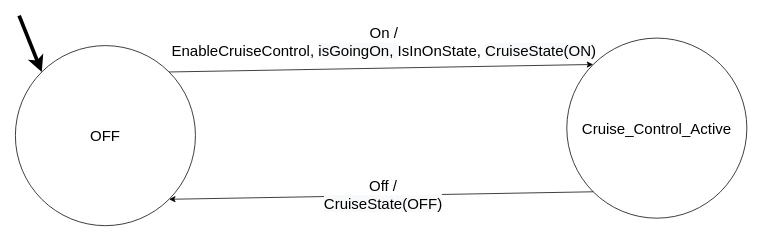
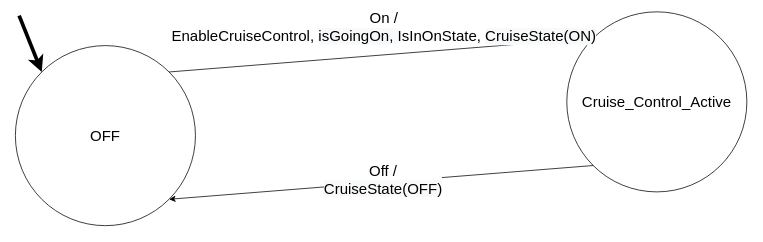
(657, 128) -> (657, 102)
